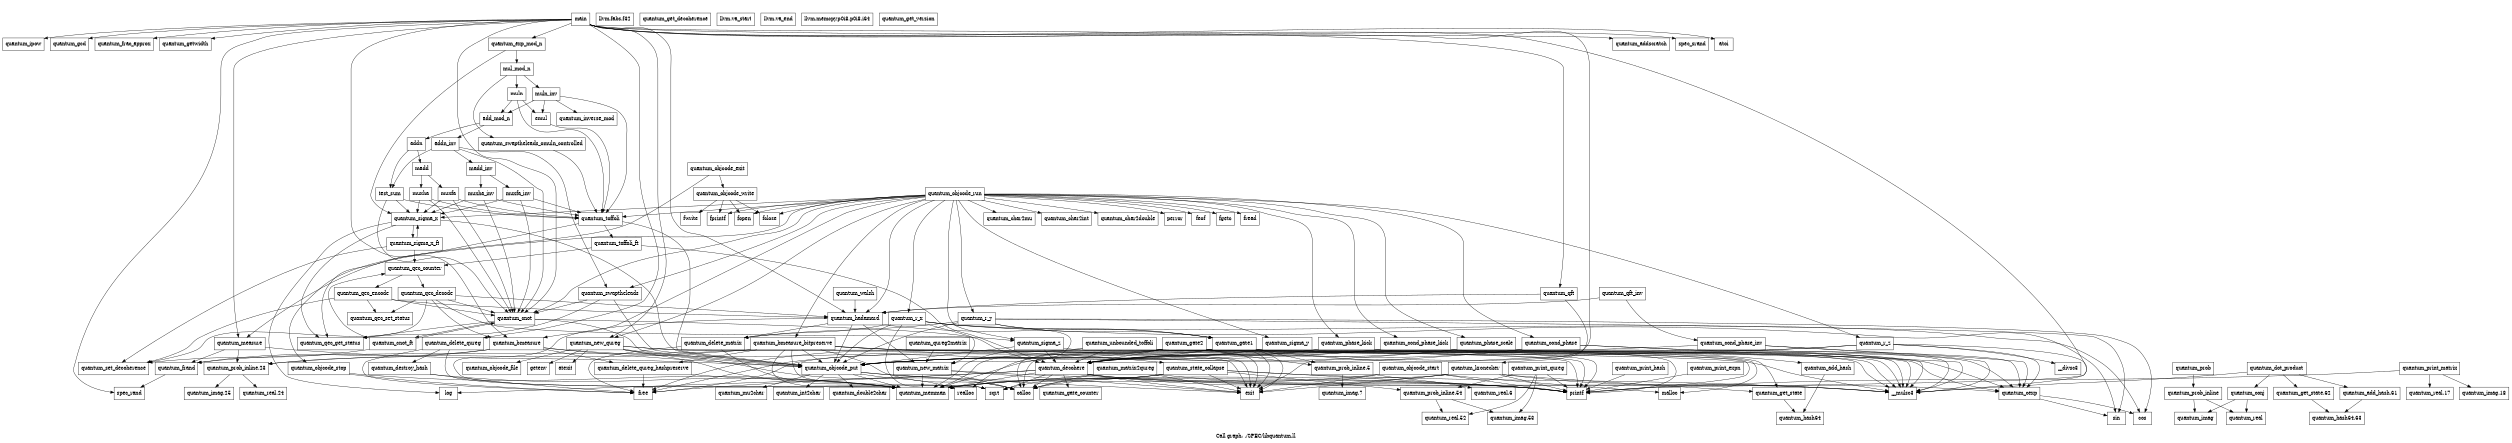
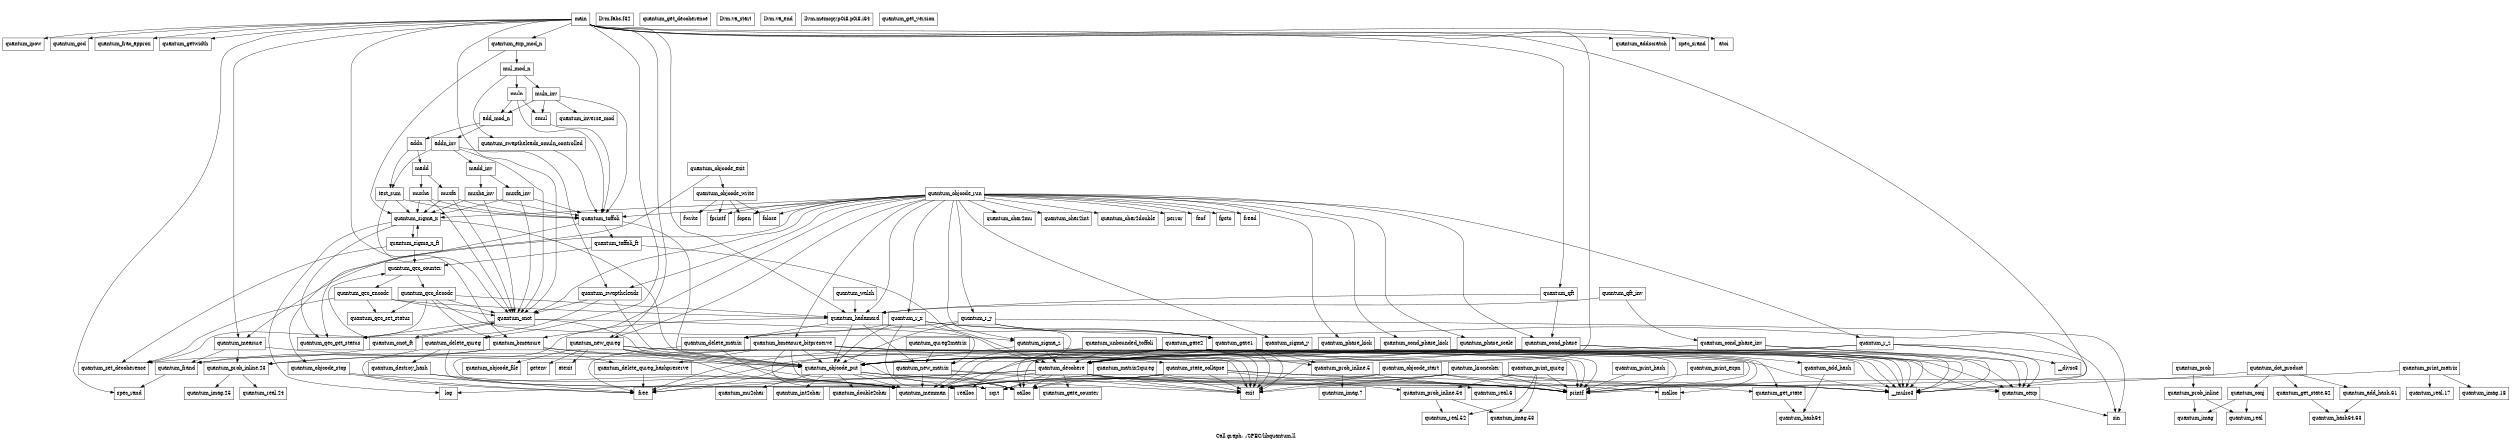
(1587, 341) -> (1555, 317)
(1065, 380) -> none
(2142, 418) -> none
